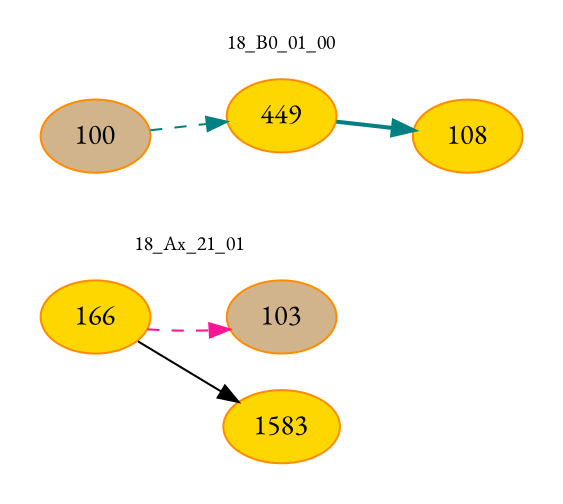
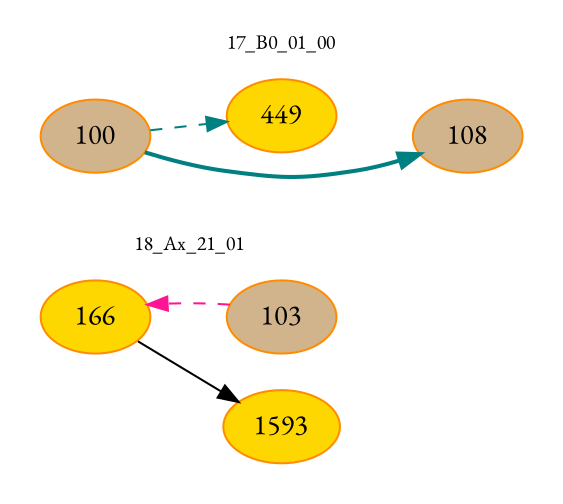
(282, 44) -> (282, 44)
(364, 125) -> (272, 176)
(468, 136) -> (468, 136)
(178, 331) -> (199, 303)
(282, 427) -> (282, 427)
